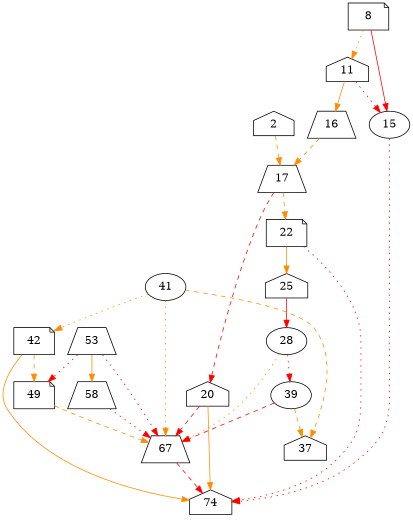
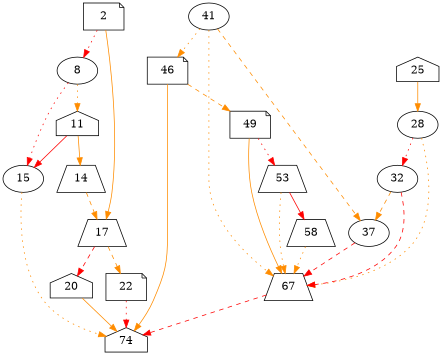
(368, 17) -> (77, 71)
none -> (92, 40)
(378, 67) -> (46, 119)
(366, 94) -> (53, 149)
(274, 125) -> (104, 17)
(332, 125) -> (81, 179)
(277, 147) -> (114, 121)
(287, 256) -> none
(287, 307) -> (418, 93)
(34, 341) -> (168, 71)
(92, 364) -> (295, 203)
(66, 366) -> (264, 149)
(390, 368) -> (32, 280)
(129, 391) -> (279, 229)
(291, 395) -> (397, 179)
(190, 418) -> (333, 257)
(127, 421) -> (301, 257)
(98, 424) -> (255, 204)
(305, 449) -> (369, 233)
